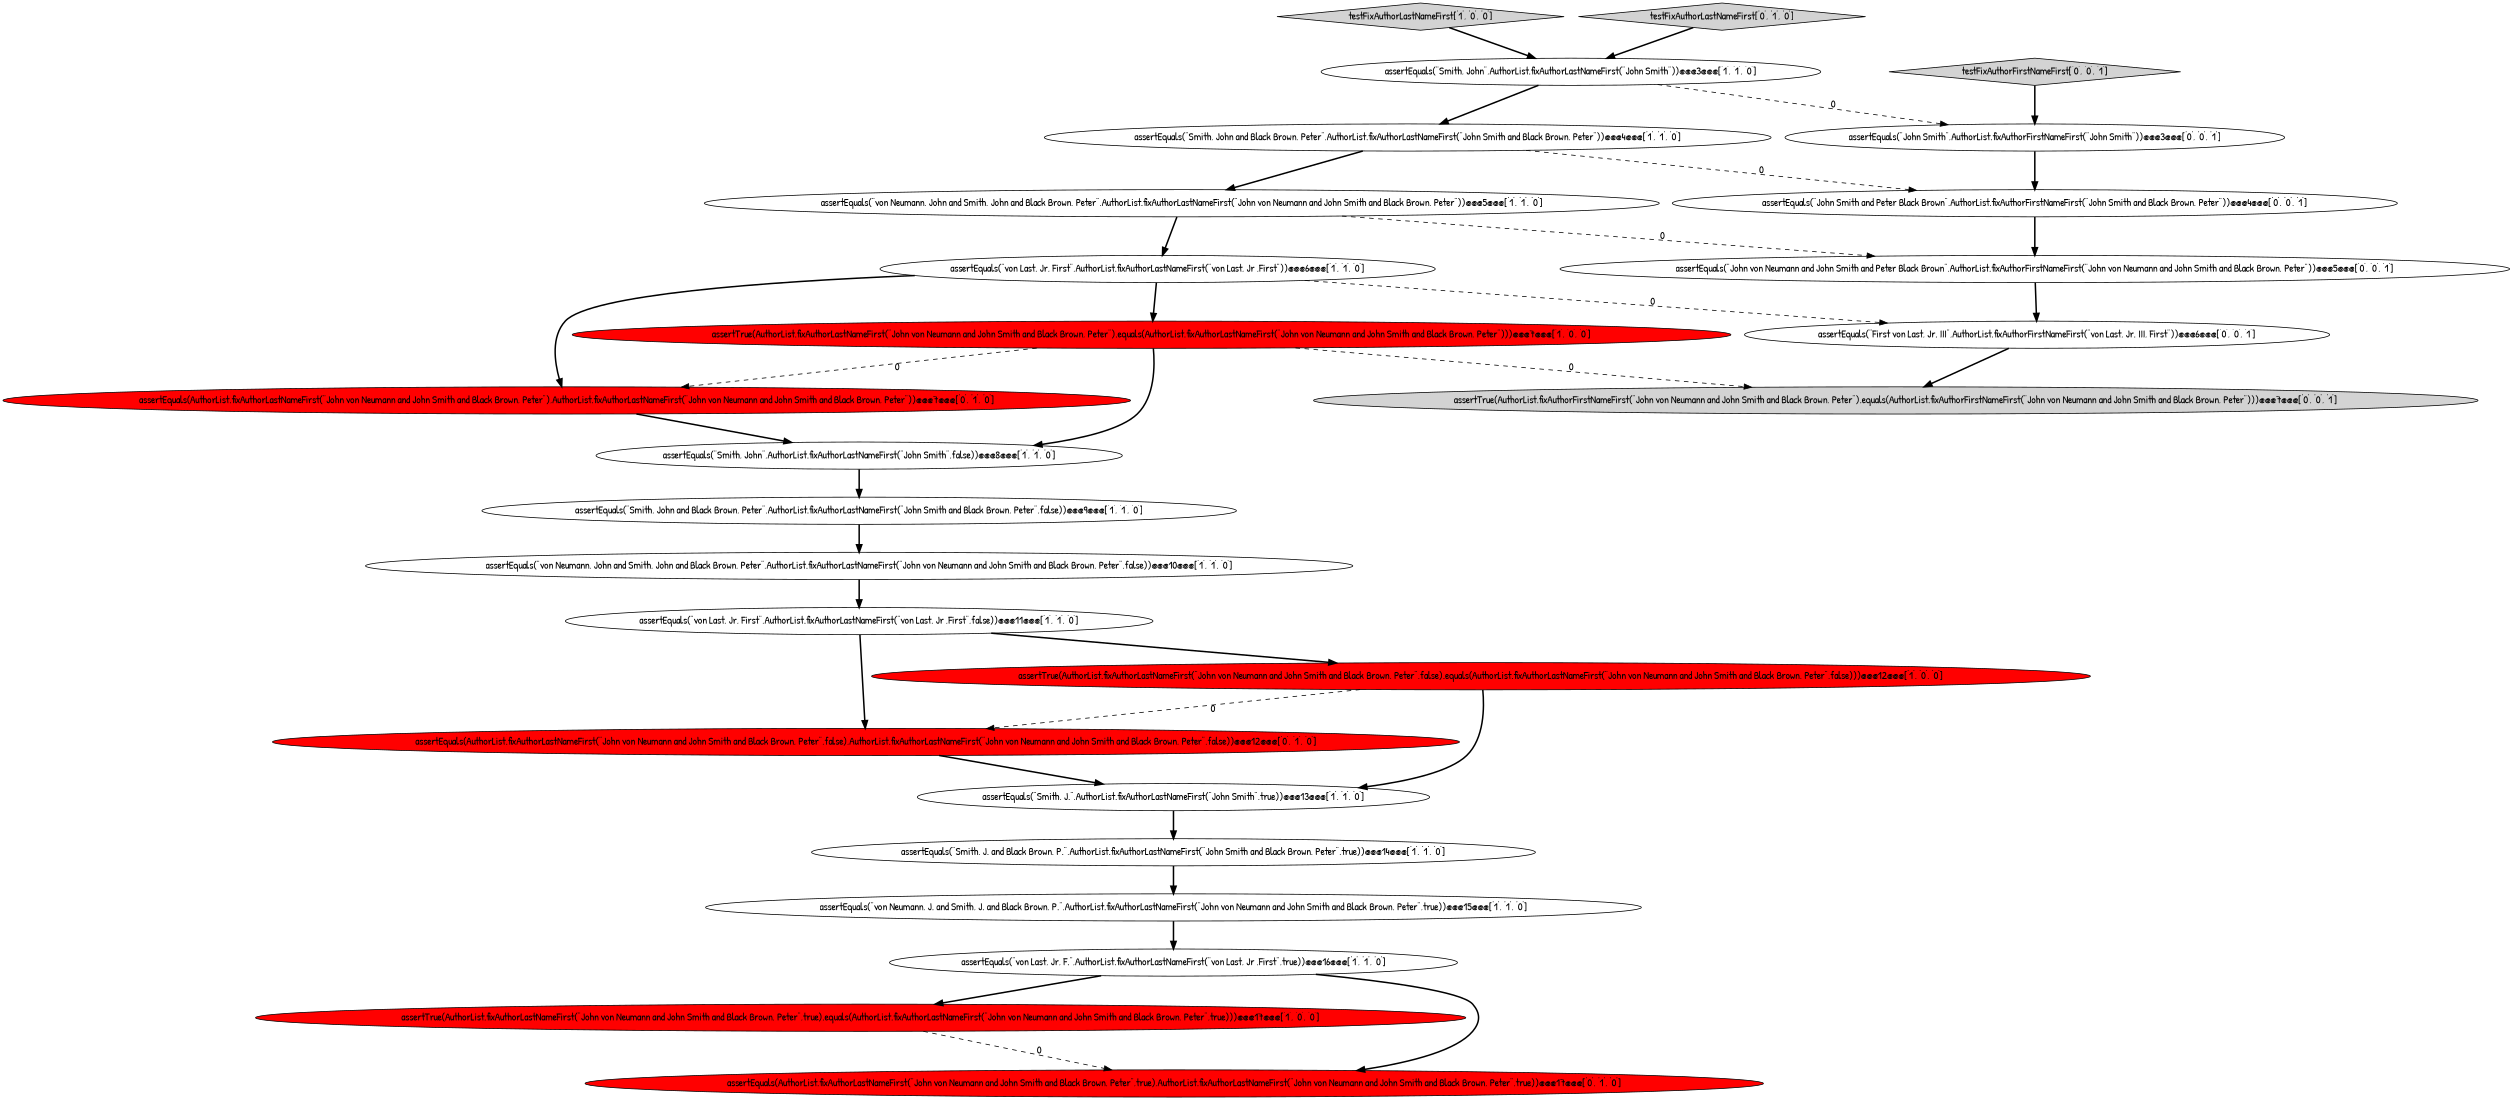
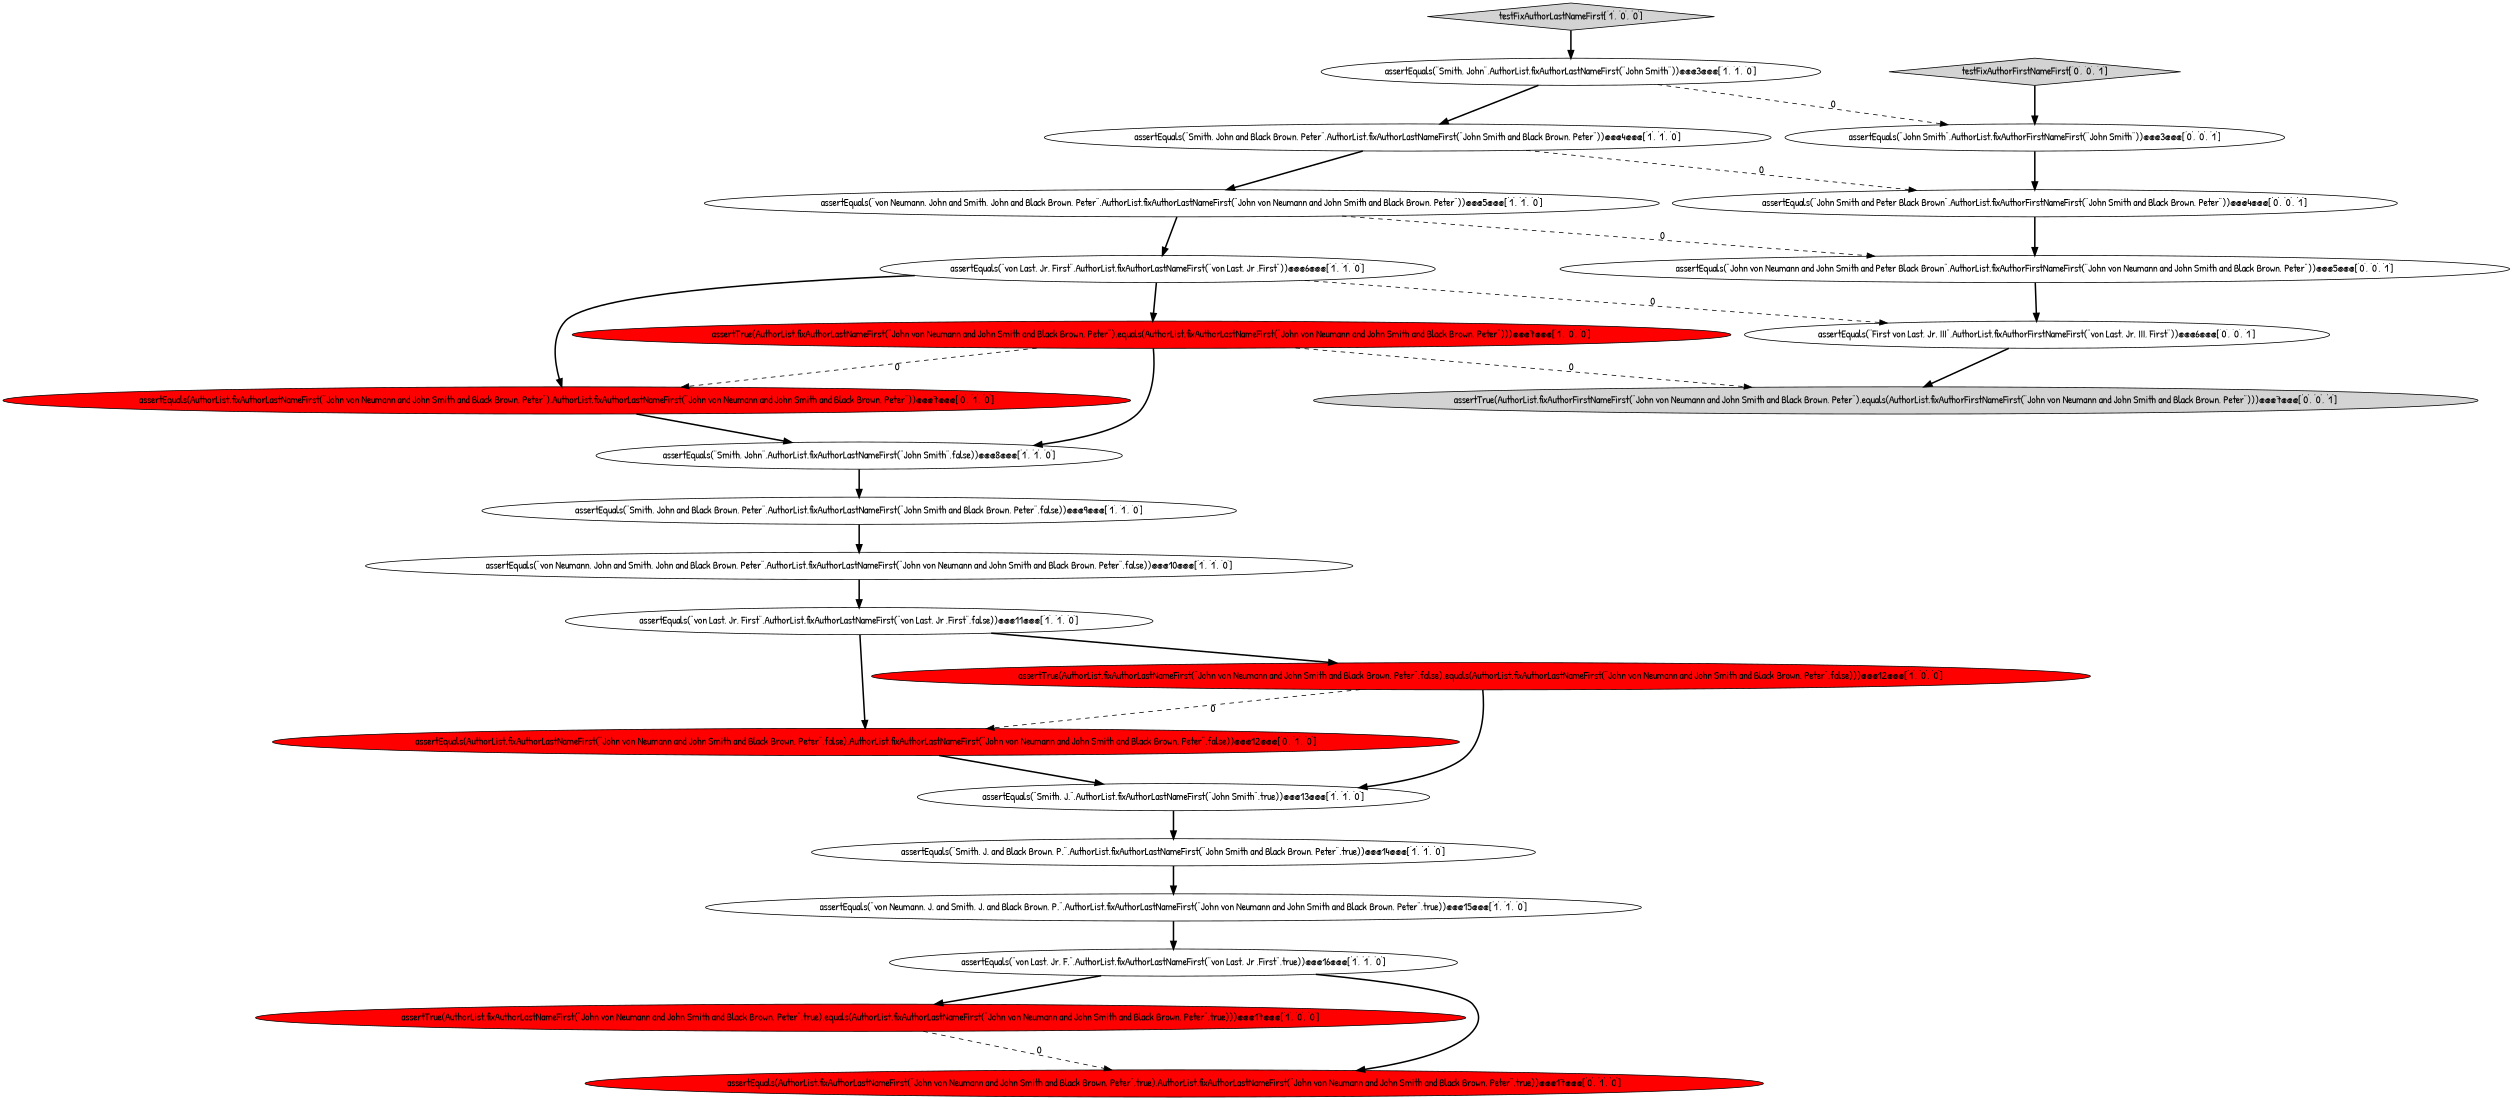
(1722, 17) -> none
